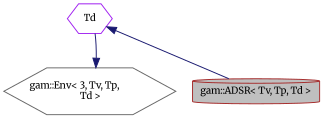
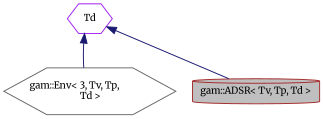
(96, 46) -> (83, 56)
